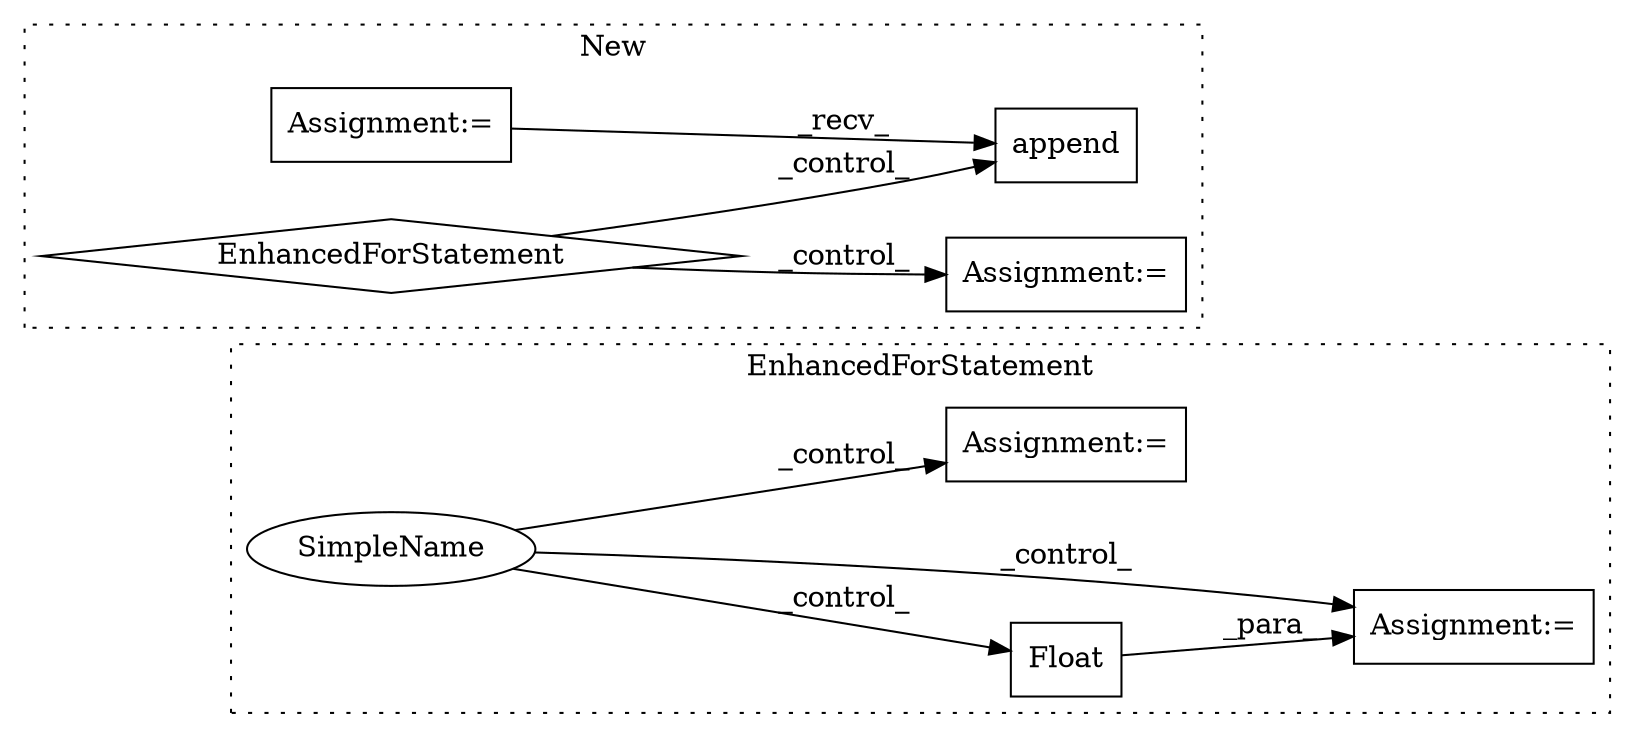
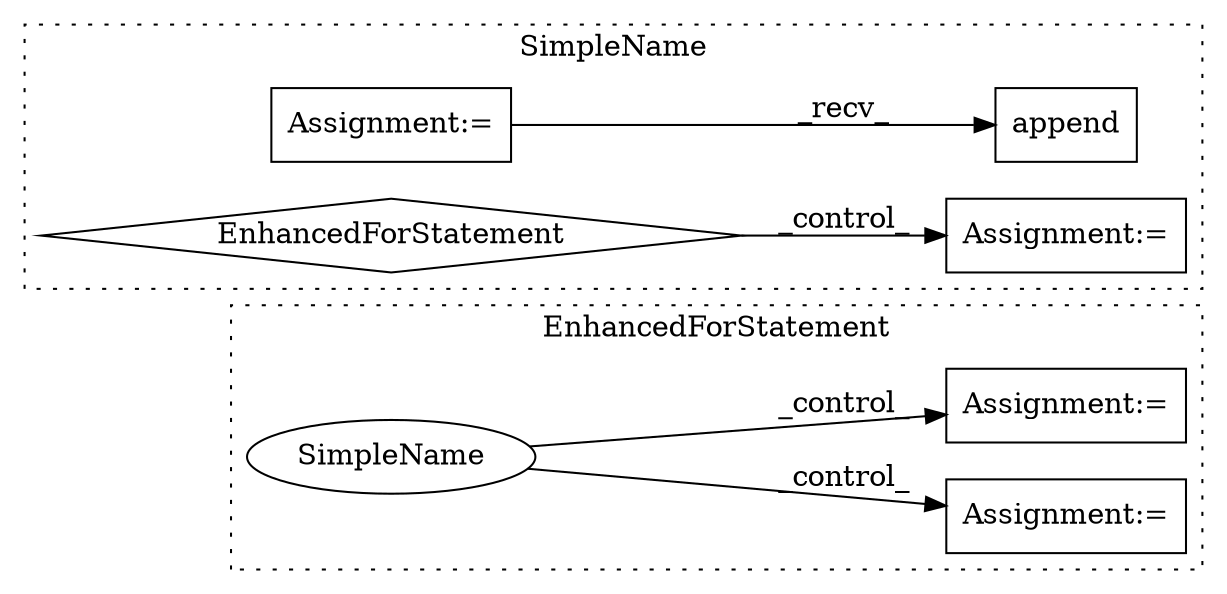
(613, 48) -> (613, 48)
(764, 205) -> none
(1066, 660) -> none
